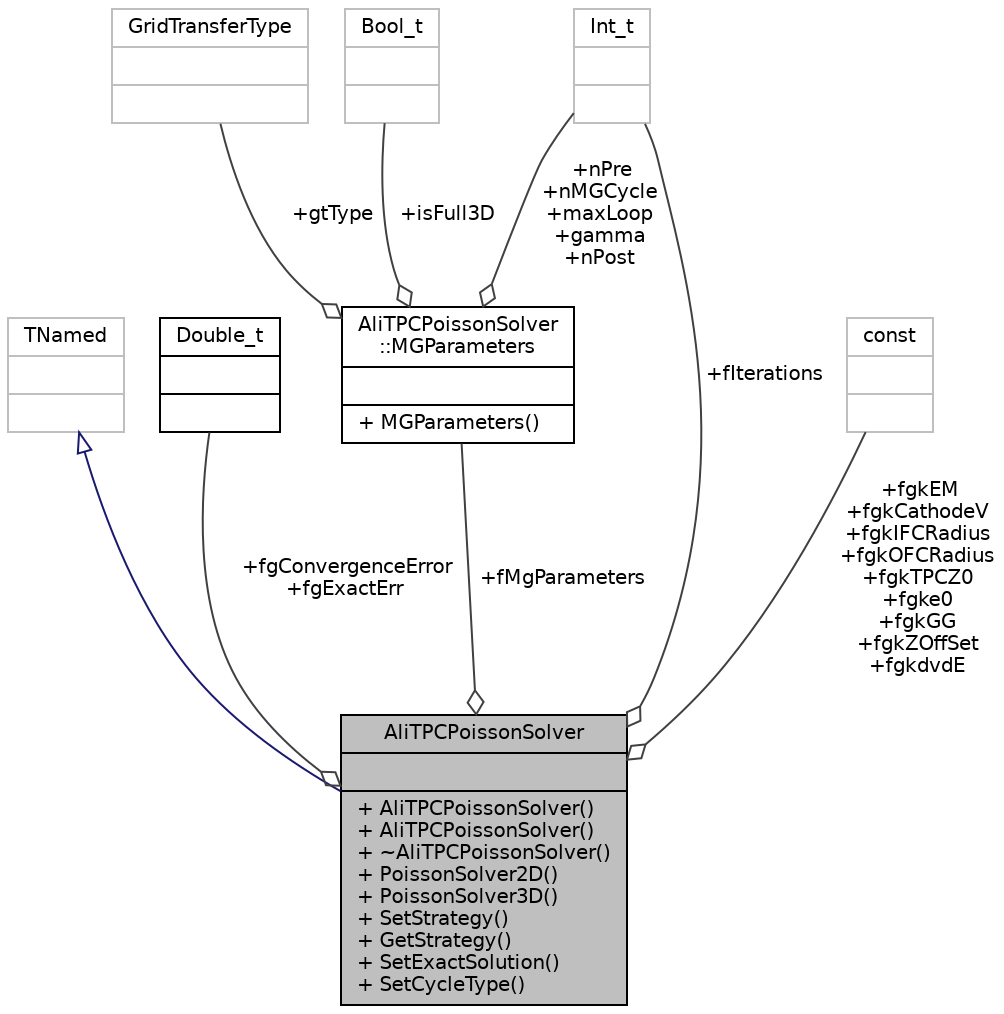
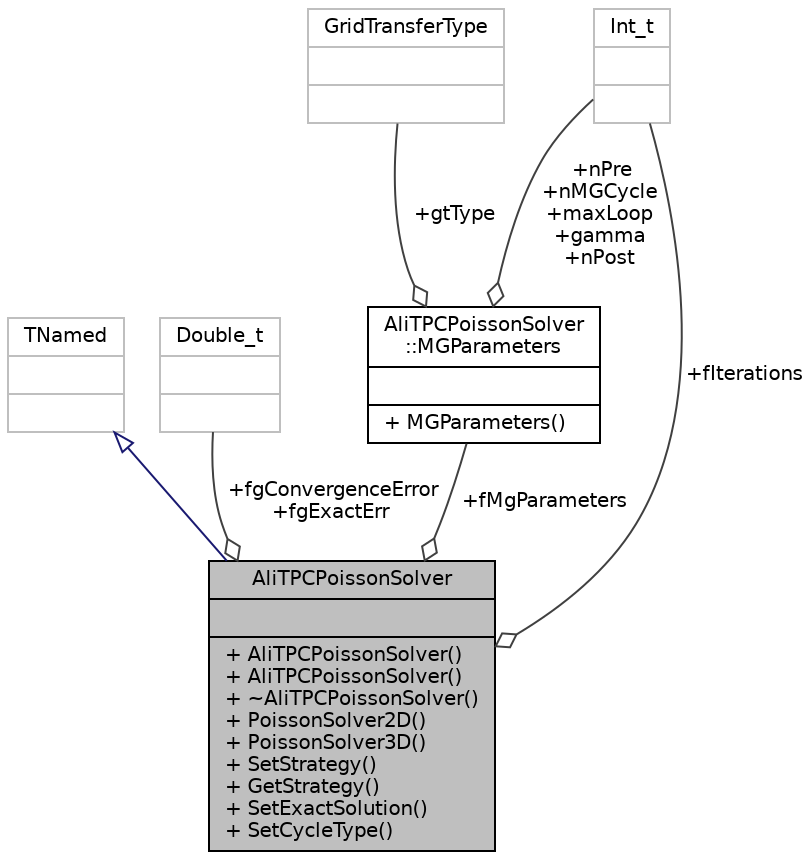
(392, 66) -> none
(220, 375) -> (220, 375)
(890, 375) -> none
